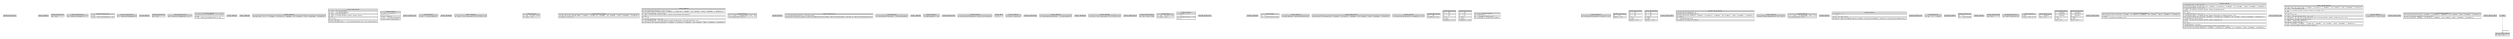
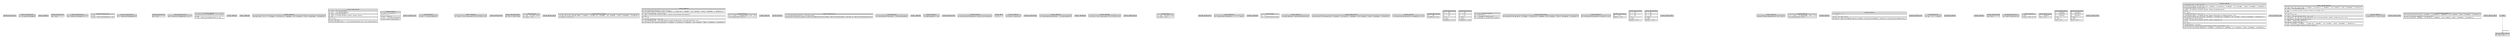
none -> (27, 16)
(144, 16) -> none
(446, 16) -> none
none -> (496, 16)
none -> (513, 16)
none -> (549, 16)
none -> (764, 16)
(1147, 16) -> none
(1186, 16) -> none
none -> (1229, 16)
none -> (1541, 16)
(1715, 16) -> none
(1965, 16) -> none
(2141, 16) -> none
